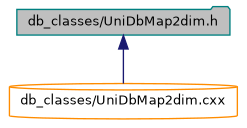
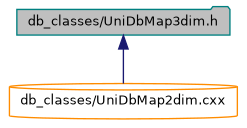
(123, 22) -> (123, 22)
